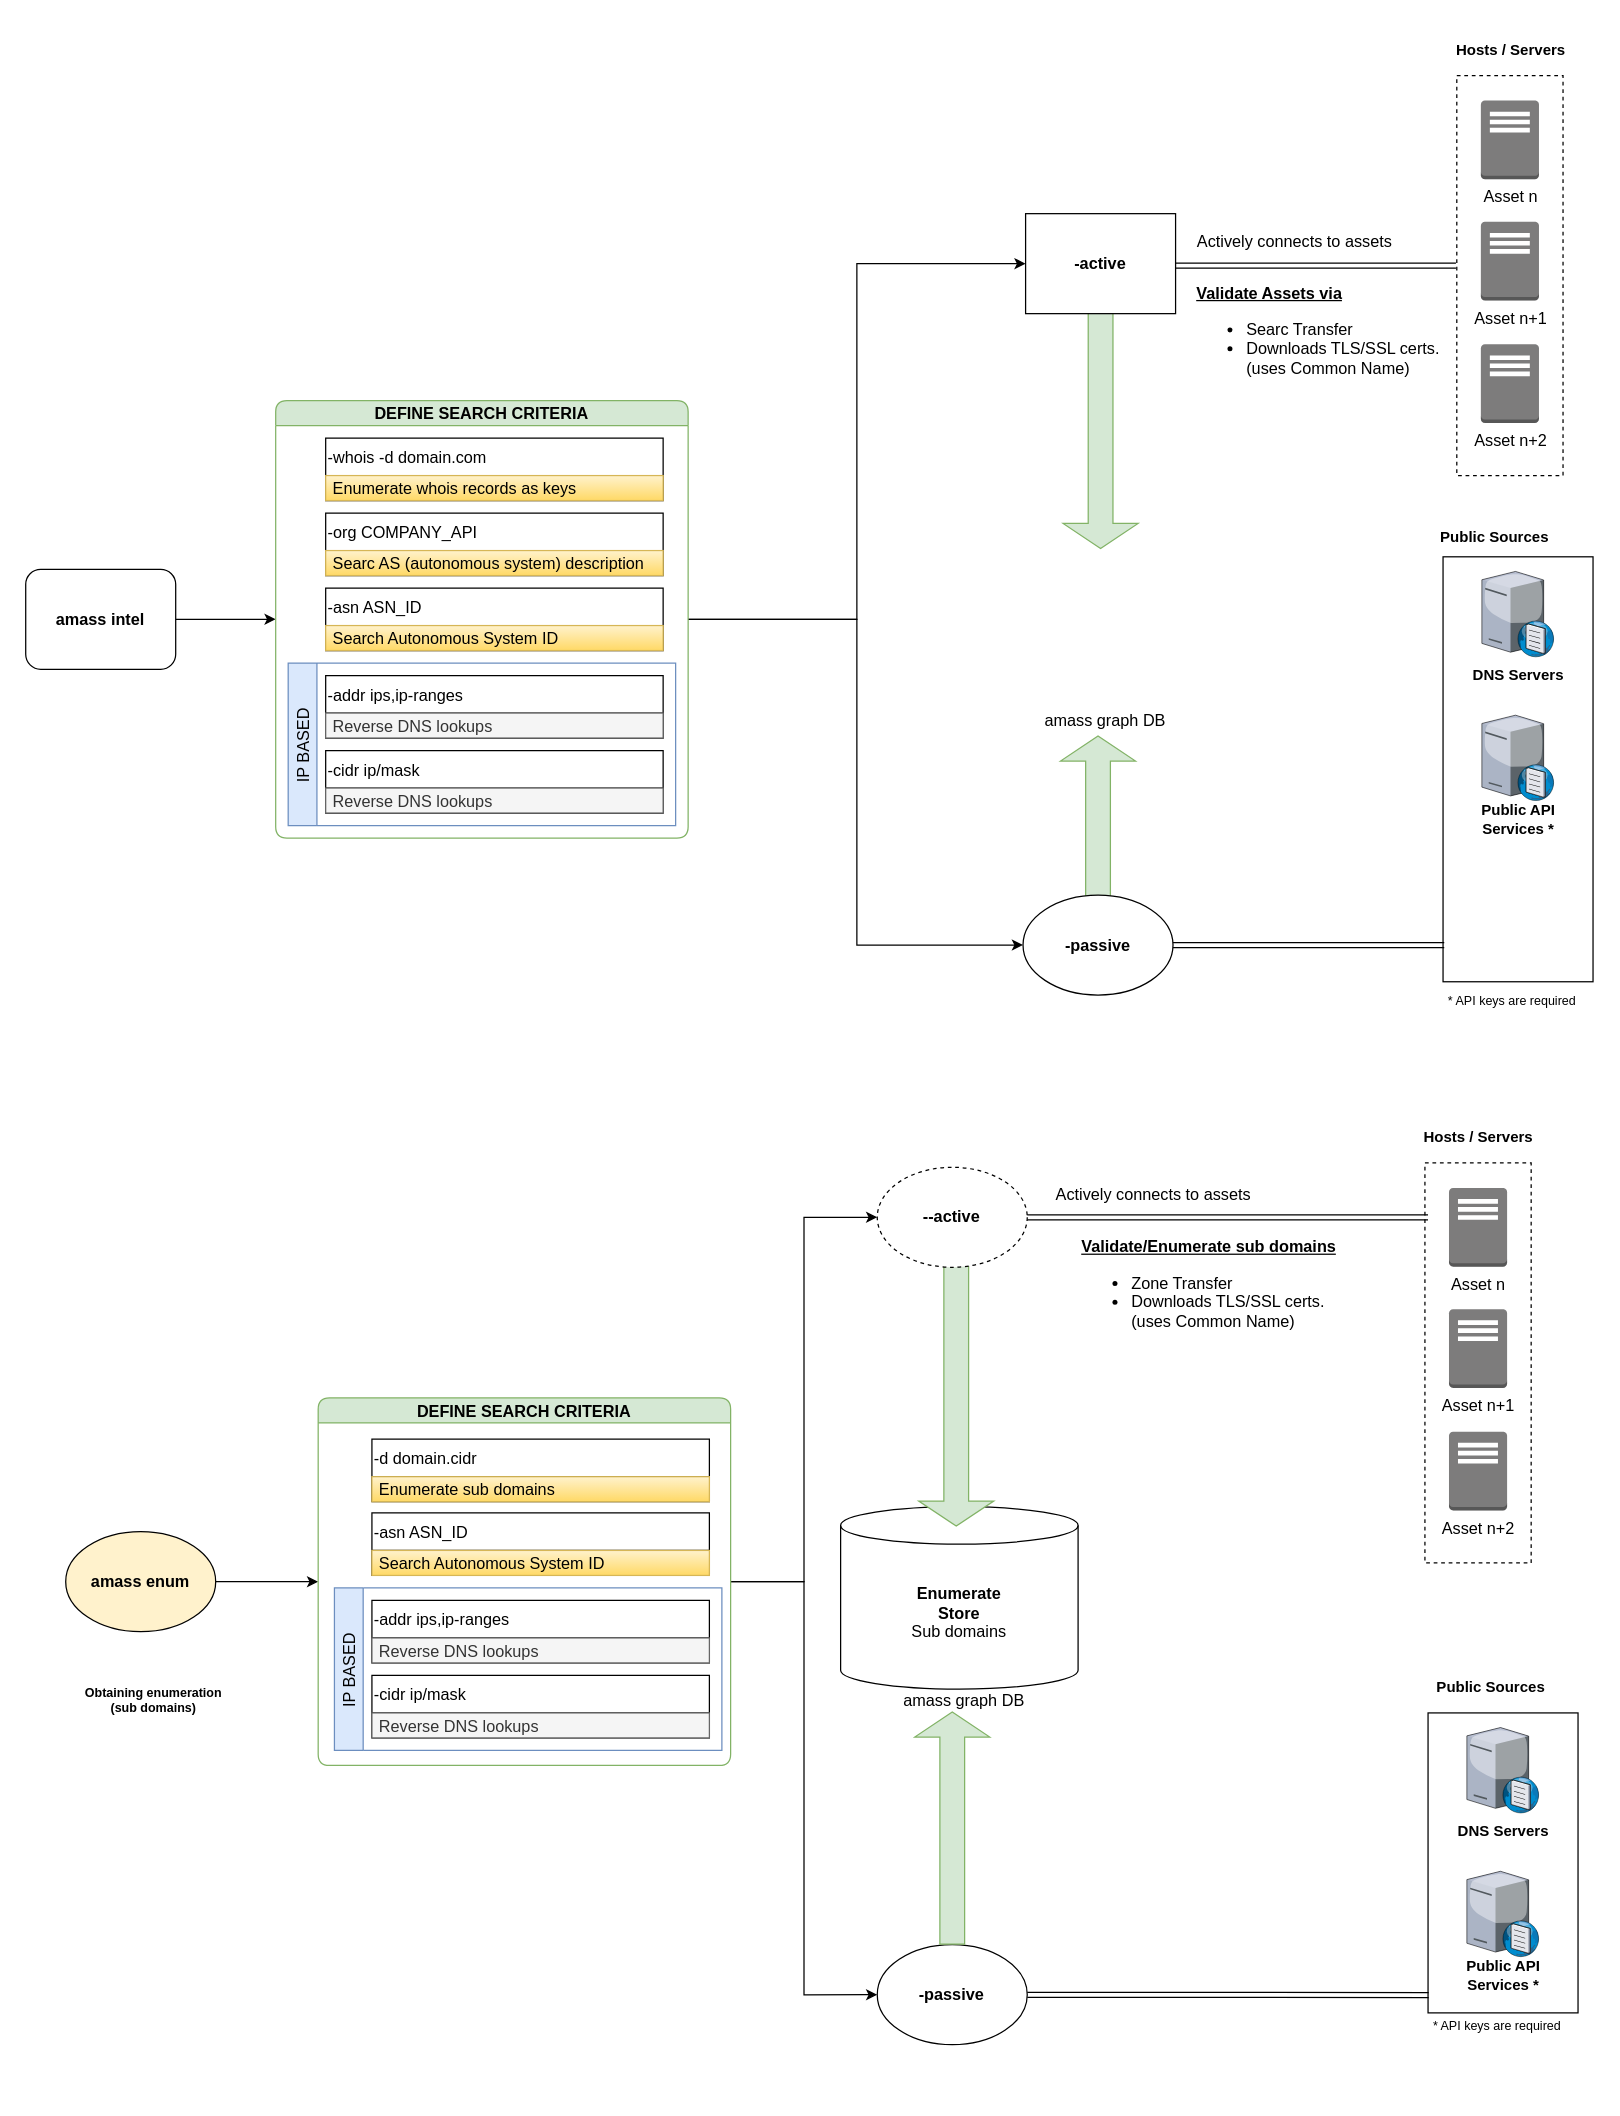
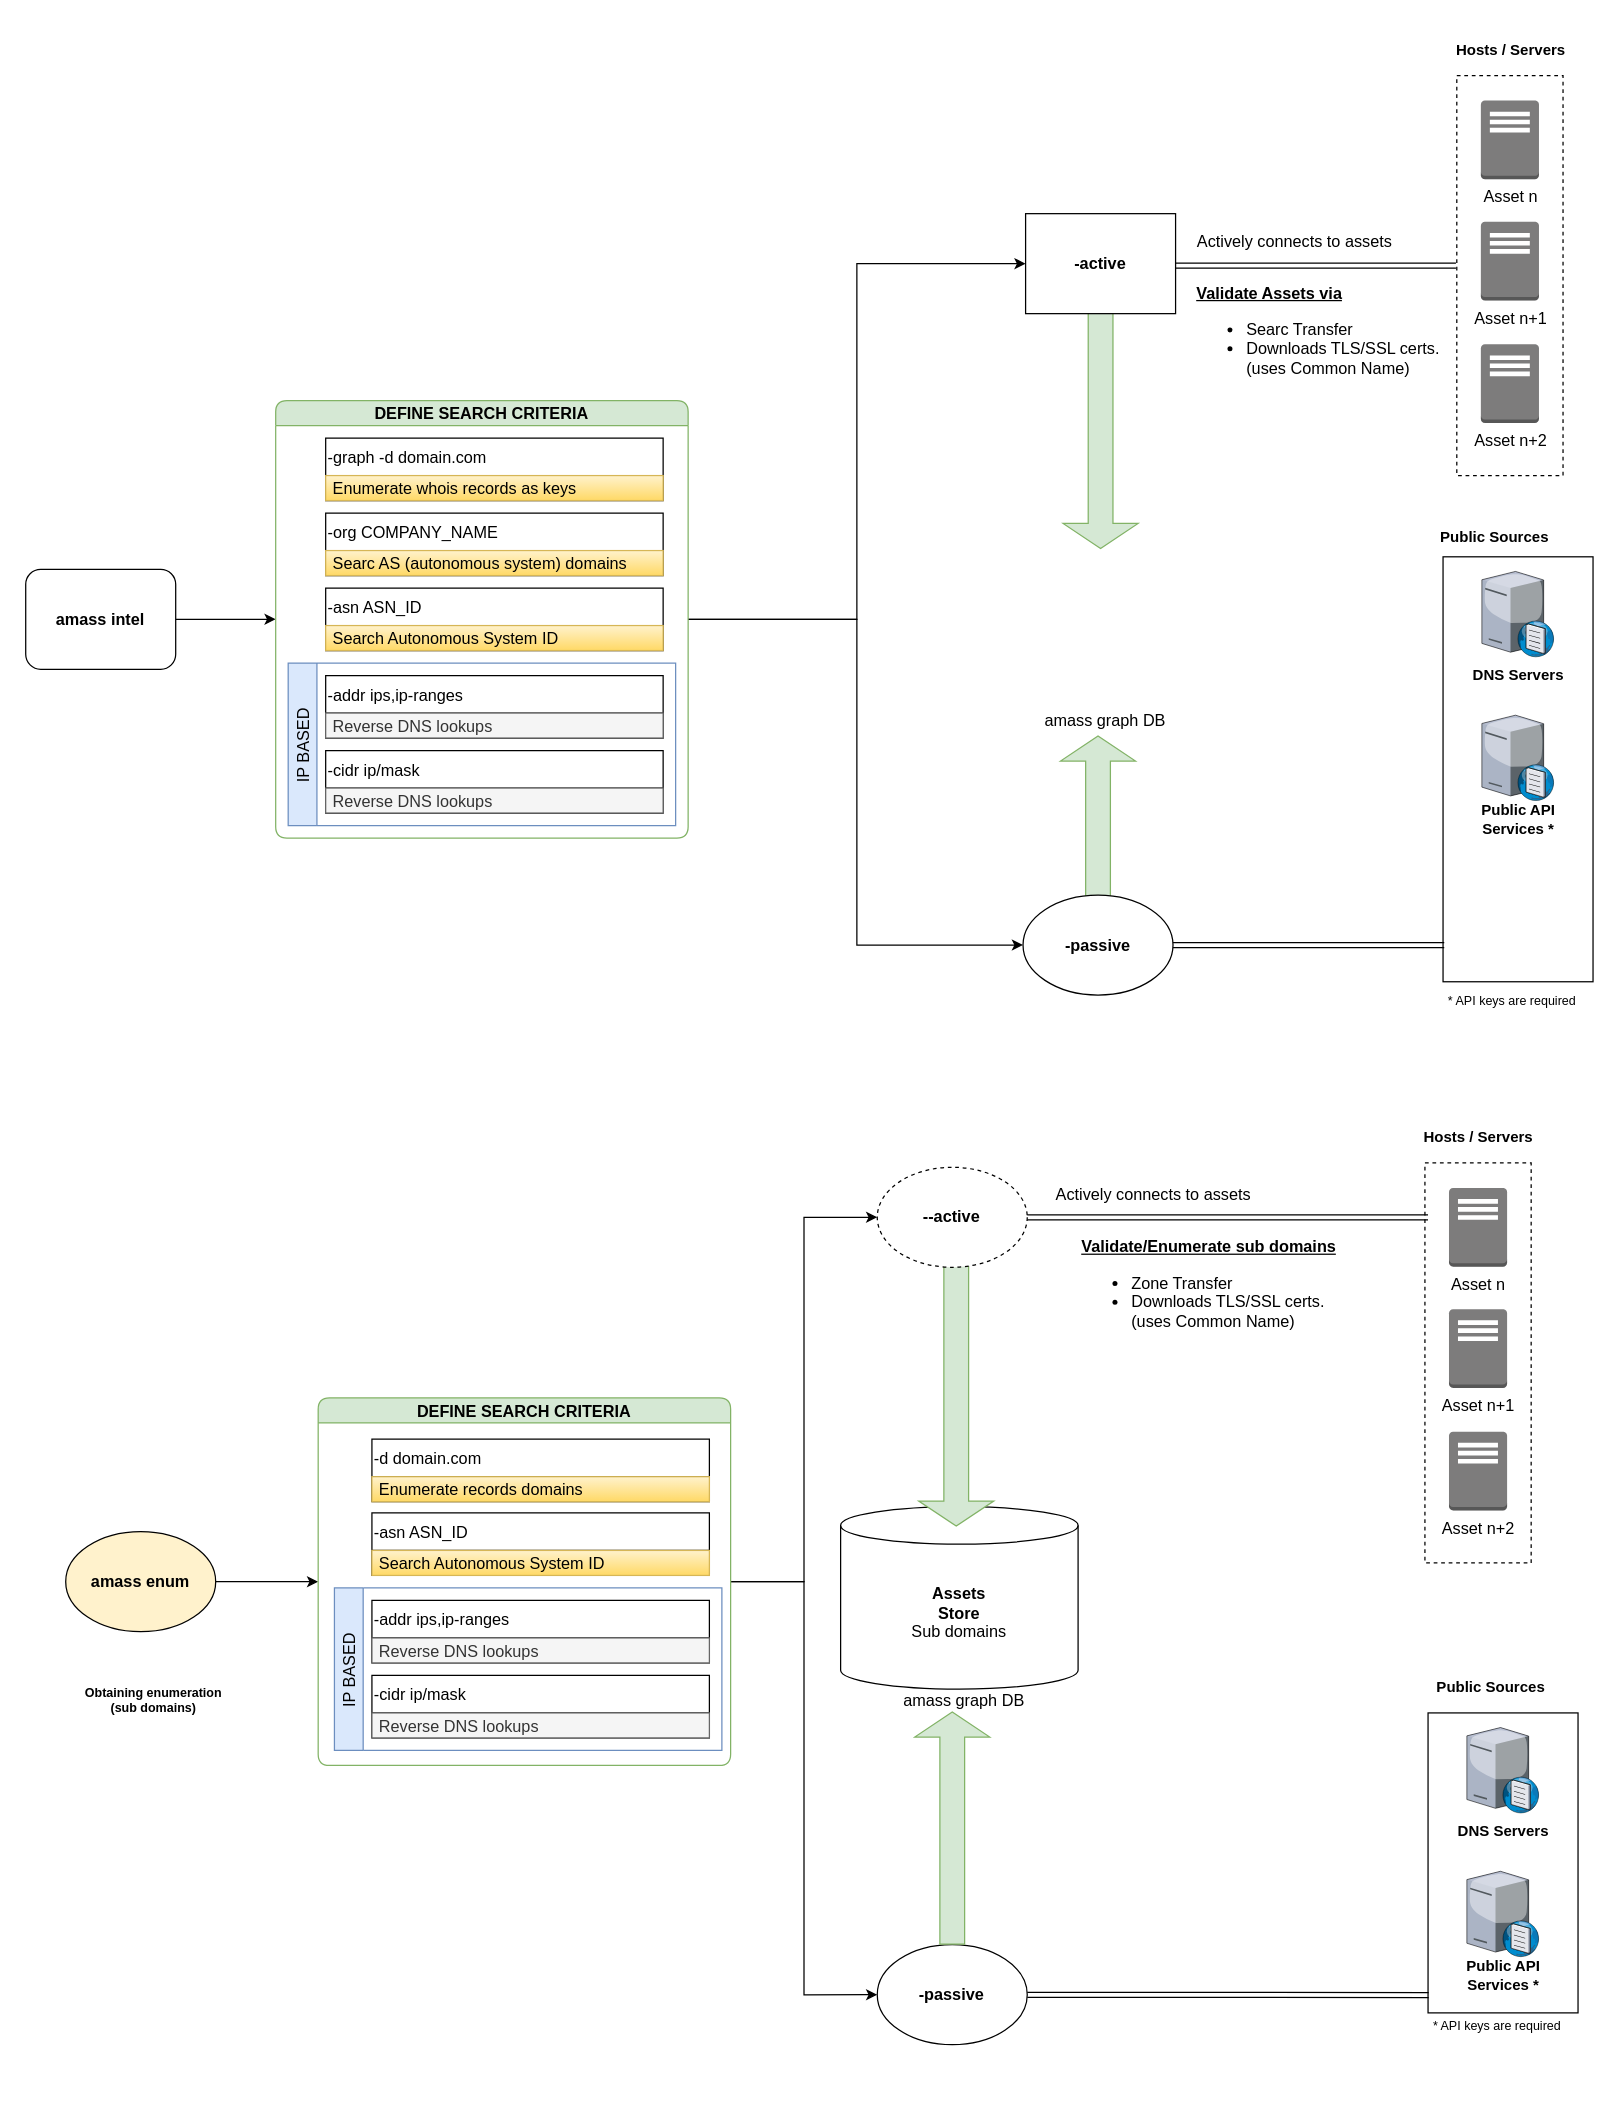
(408, 458) -> (410, 458)
(398, 533) -> (403, 533)
(502, 564) -> (486, 564)
(429, 1459) -> (427, 1459)
(468, 1490) -> (486, 1490)
(959, 1613) -> (959, 1613)
